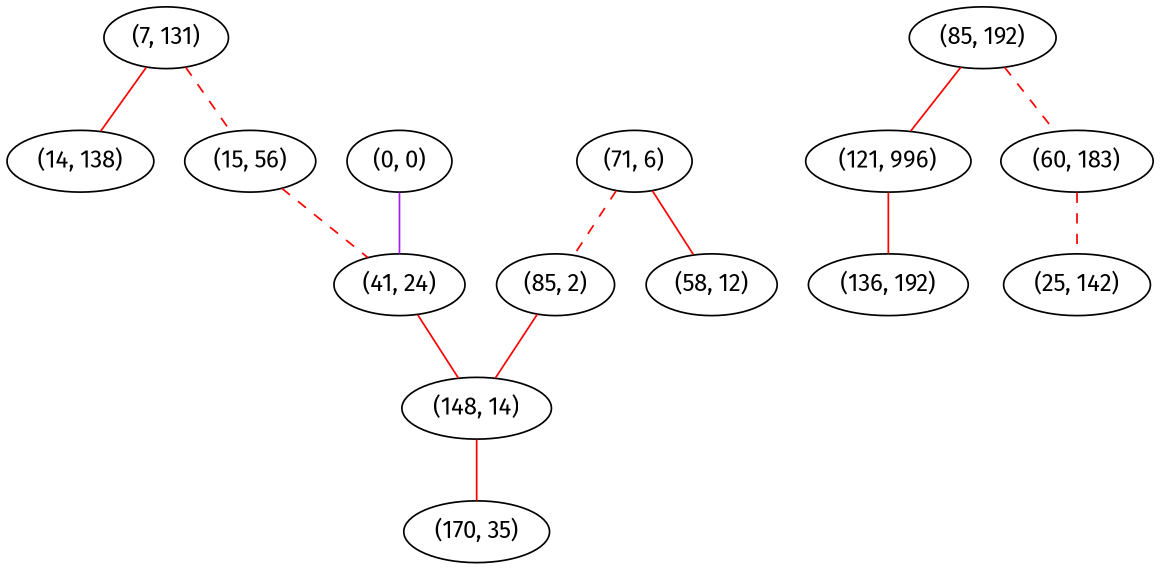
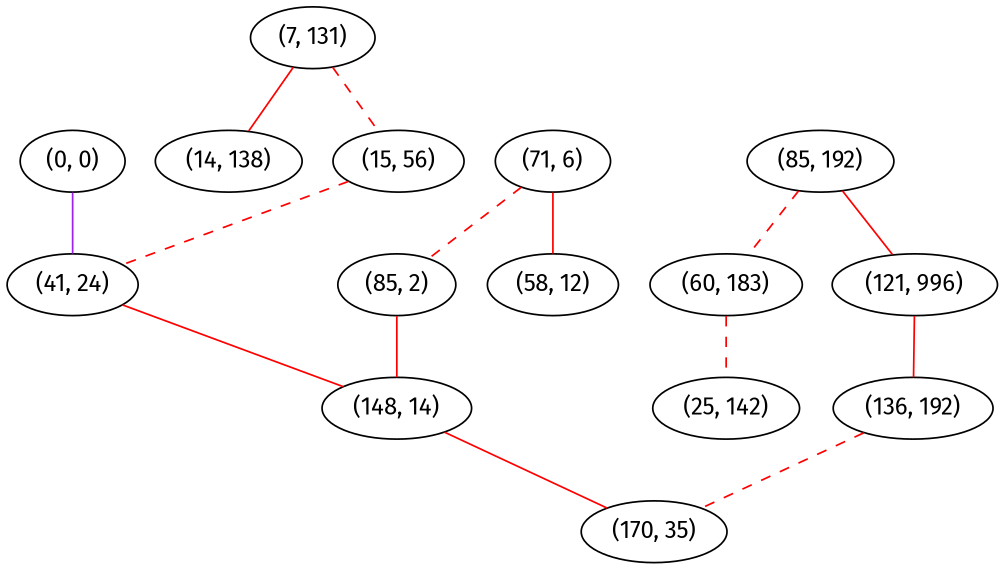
none -> (783, 470)
